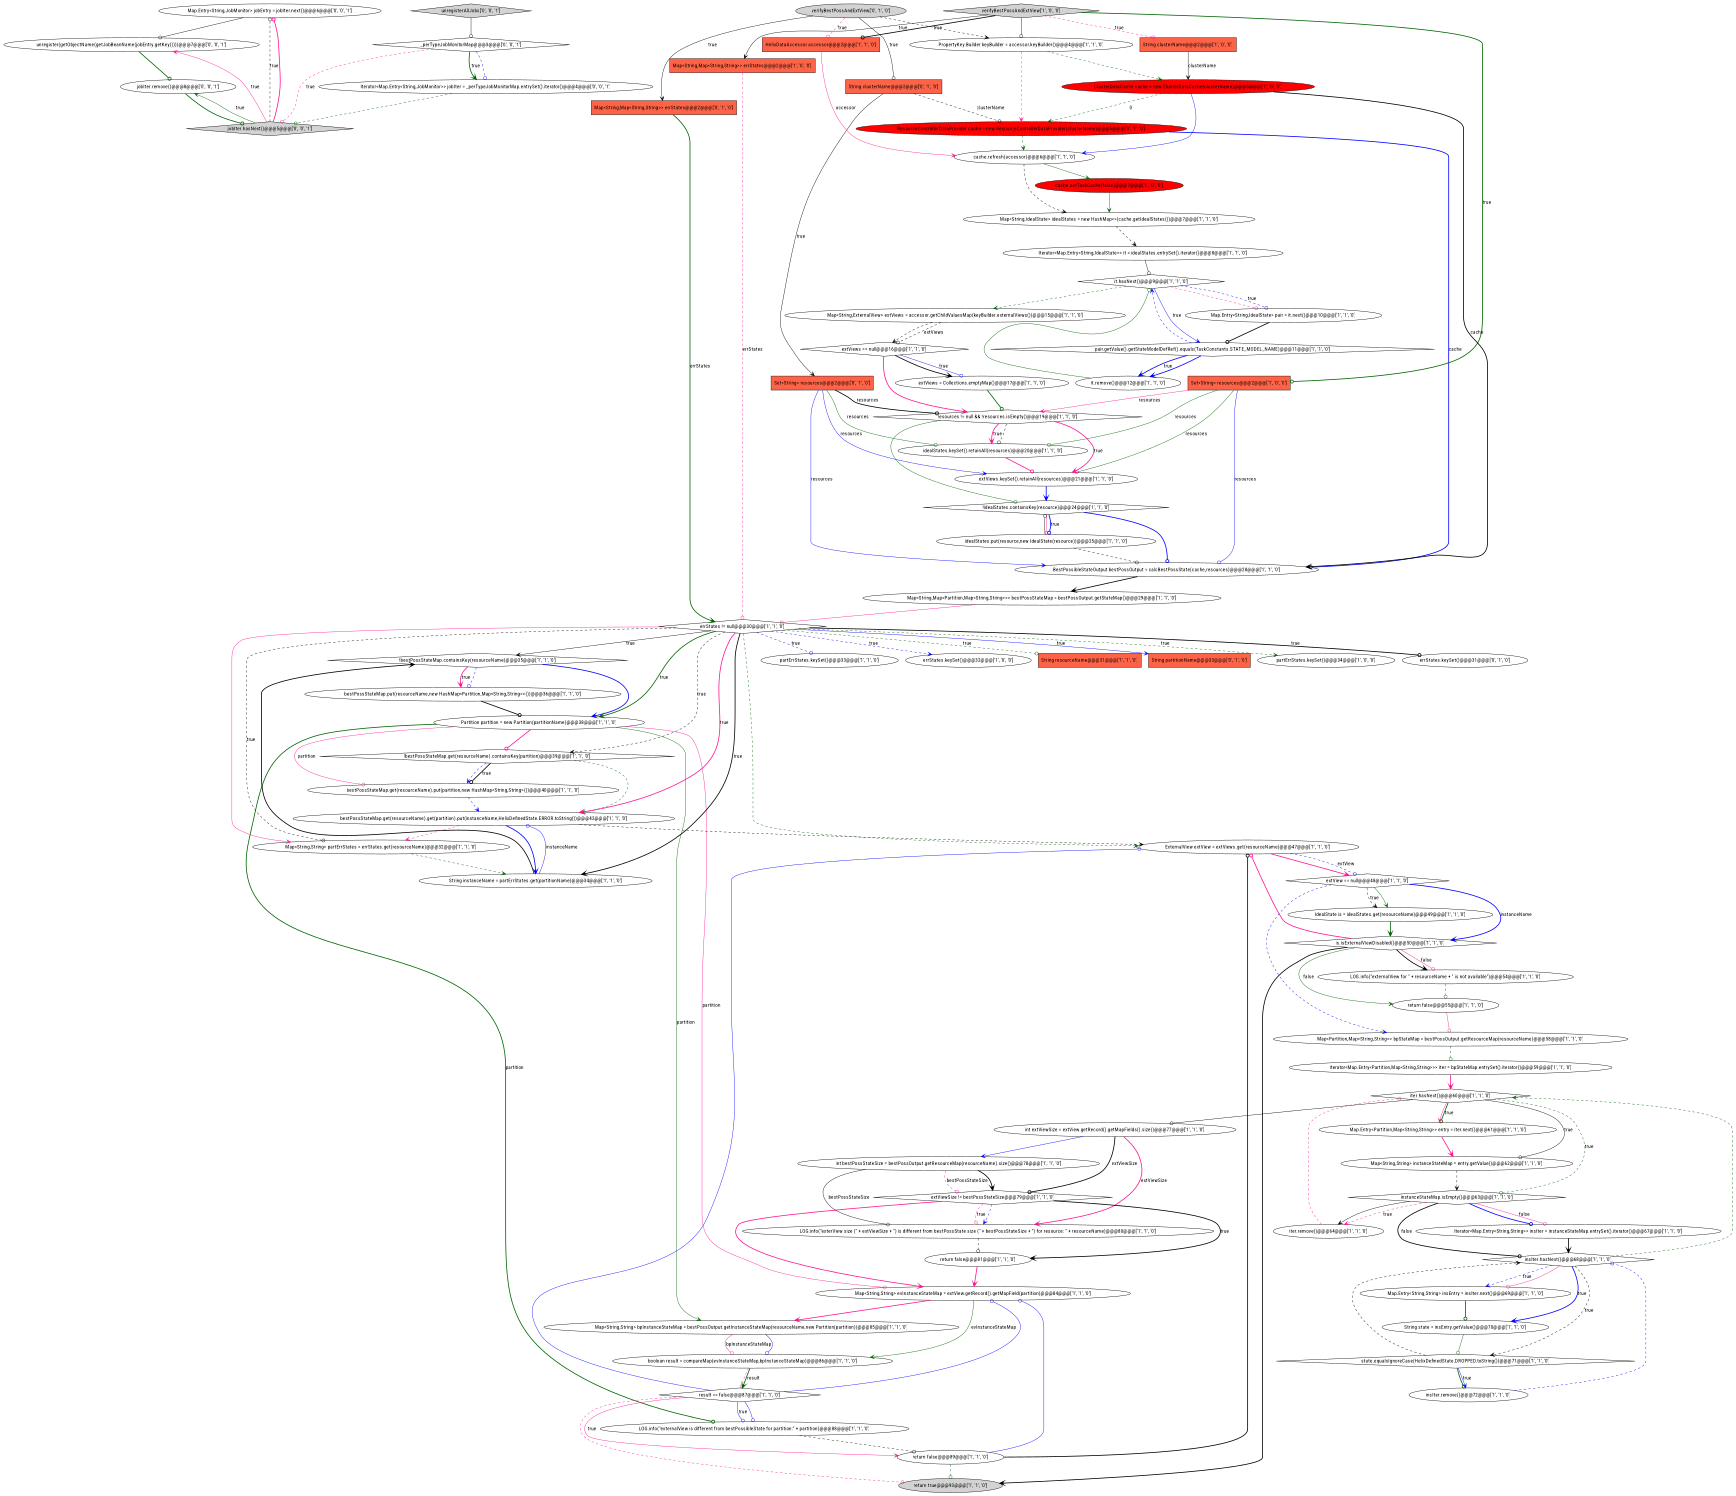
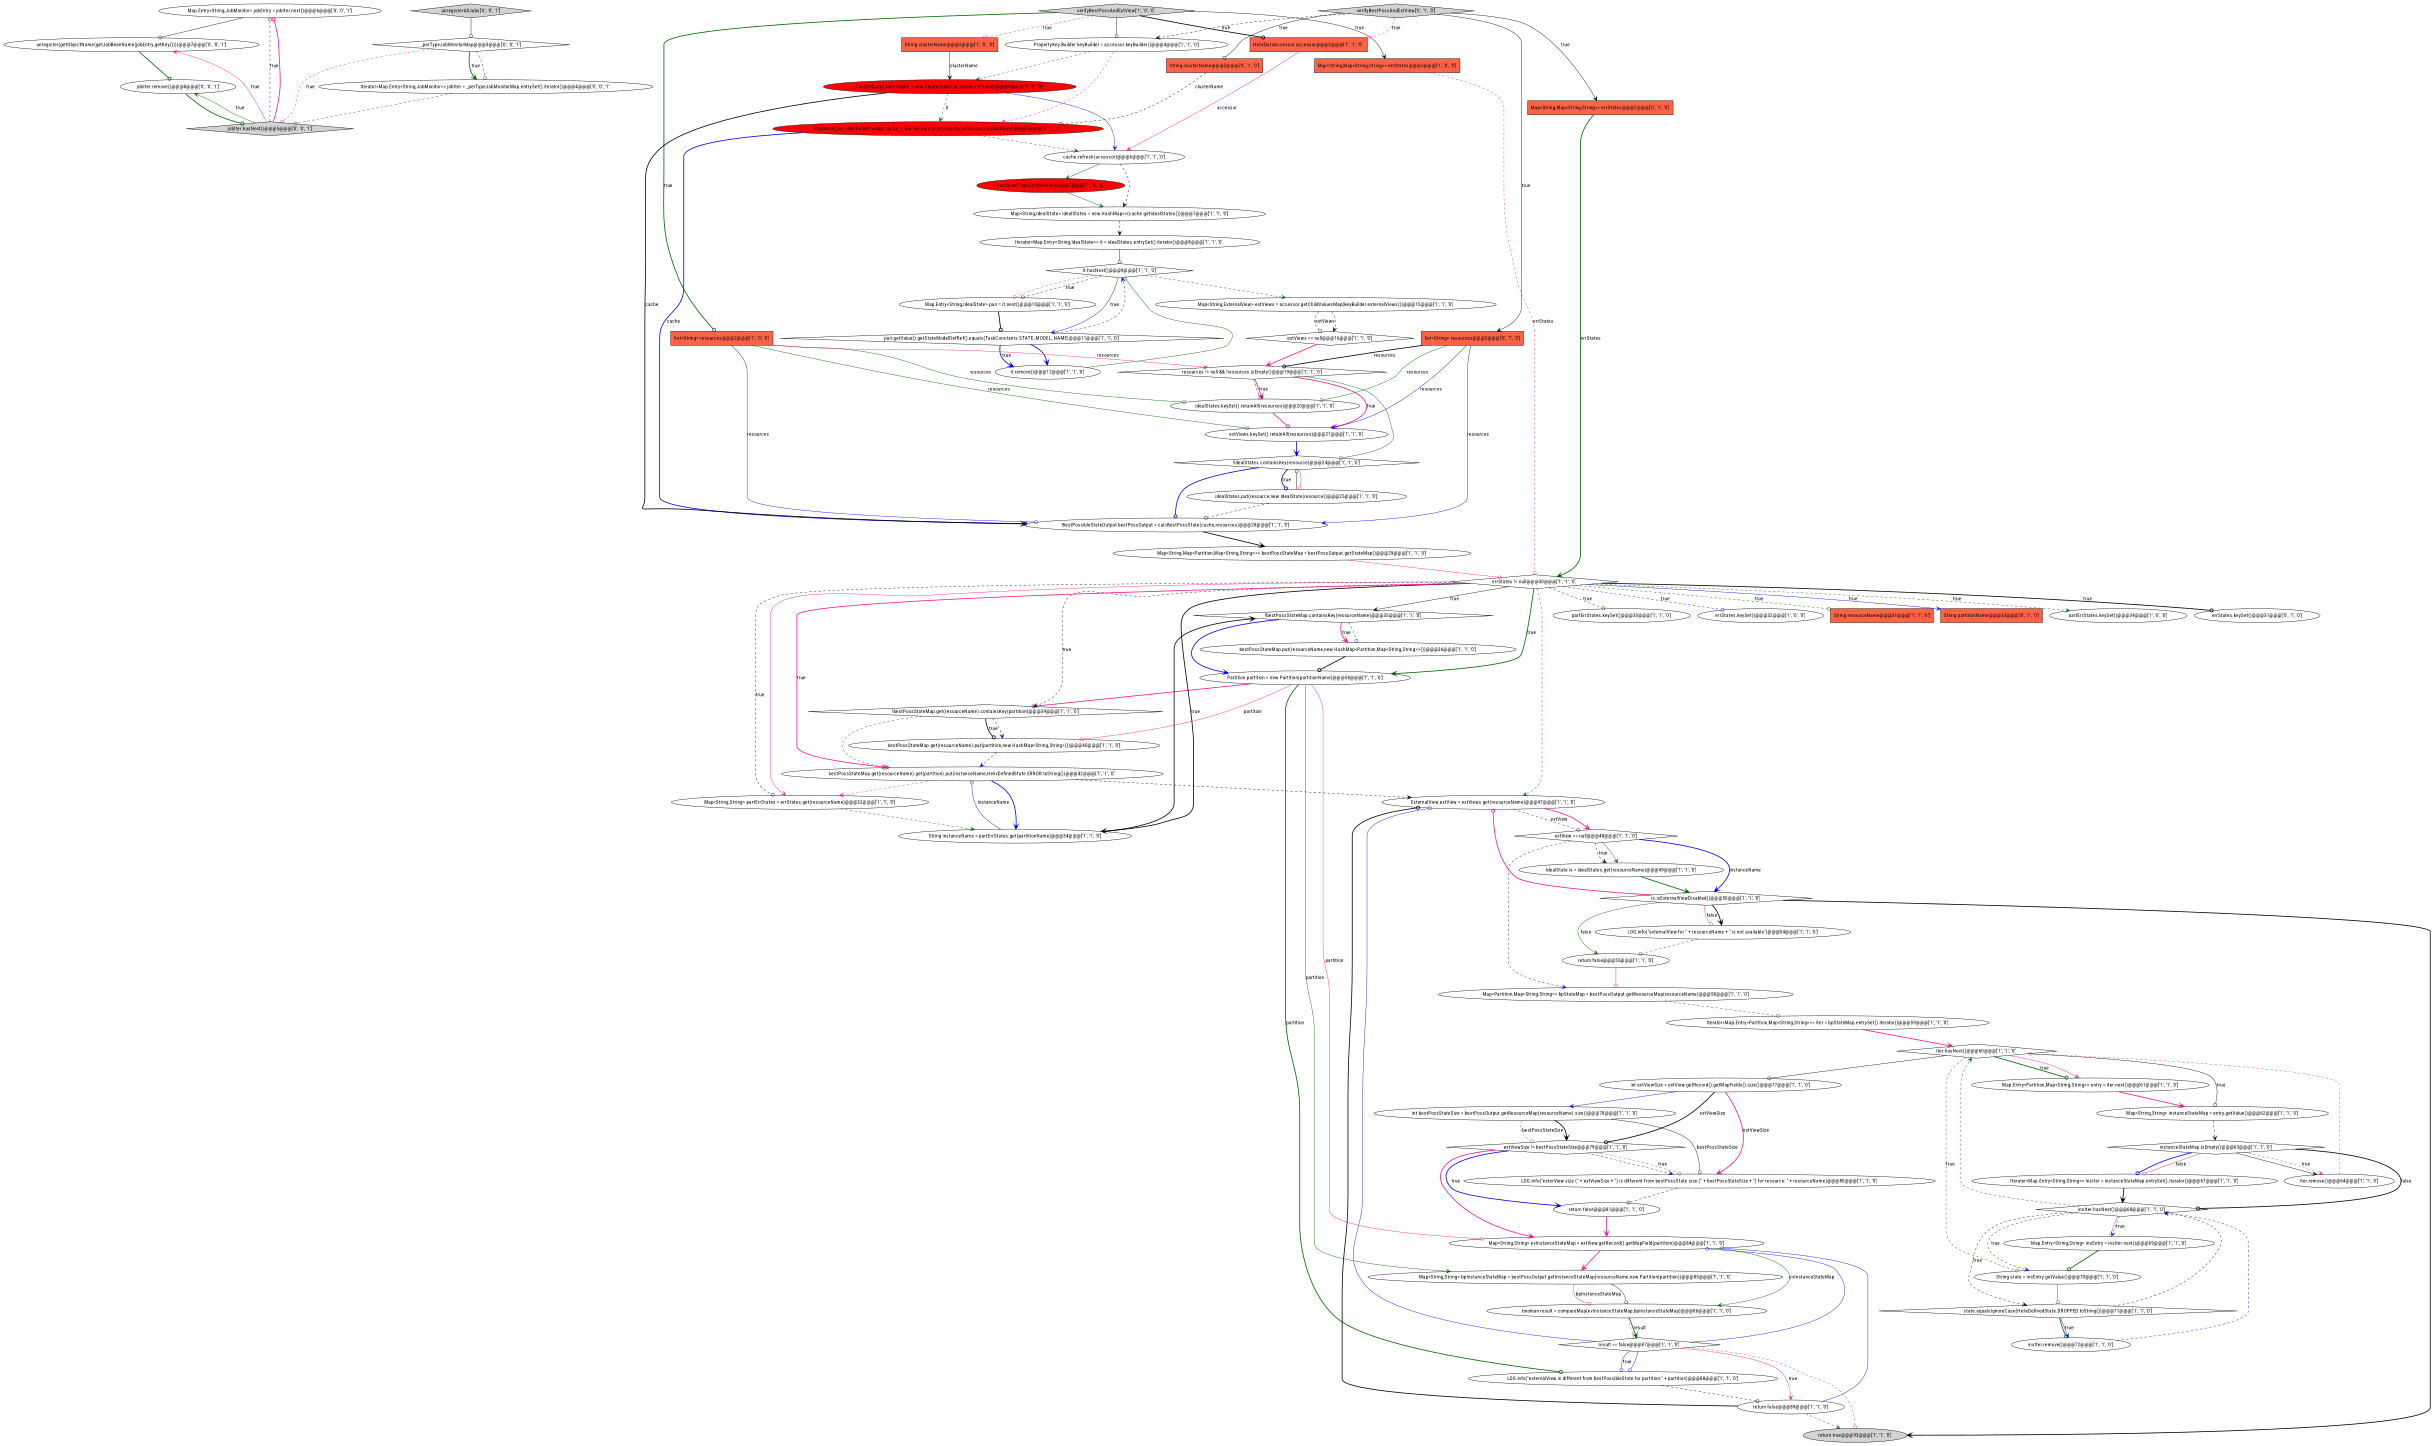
(851, 11) -> (1396, 11)
(799, 226) -> (1522, 145)
(982, 383) -> none
(850, 643) -> (1642, 598)
(1584, 1142) -> (1946, 1182)
(1216, 1239) -> (1462, 1193)
(1563, 1308) -> (2006, 1227)
(951, 1470) -> (1821, 1420)
